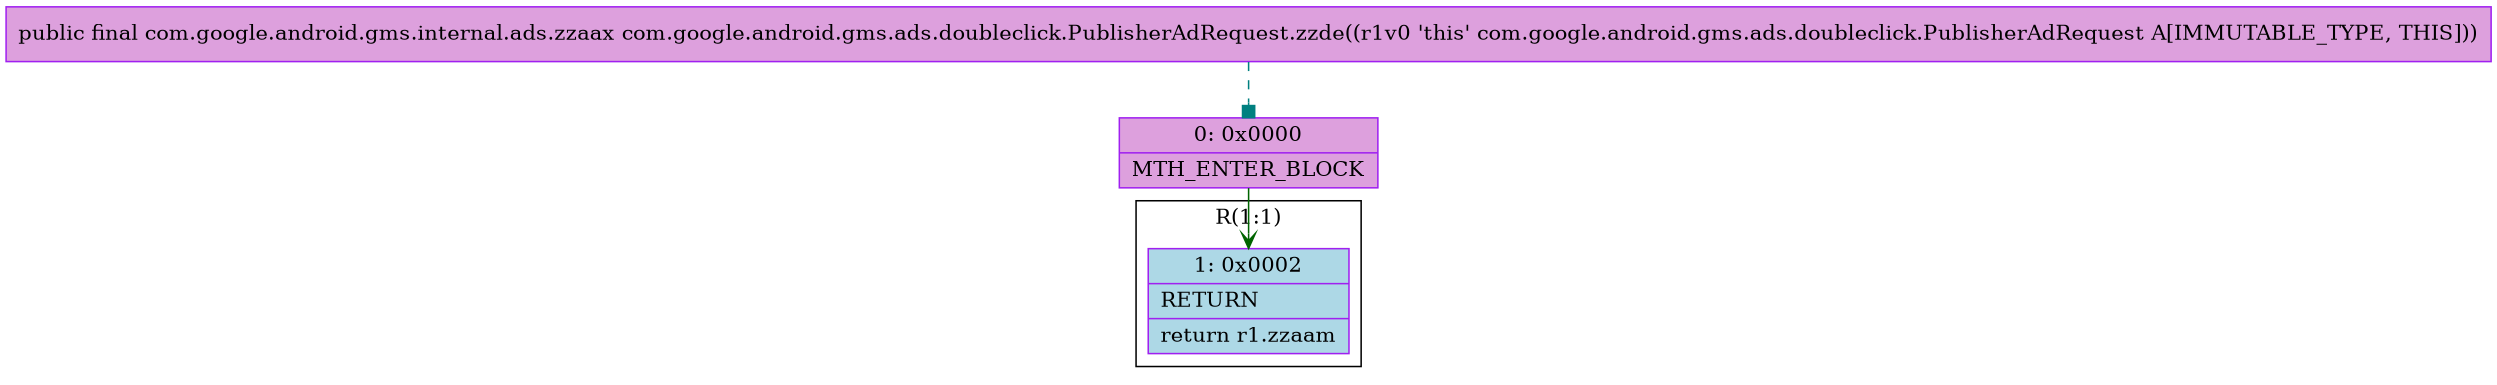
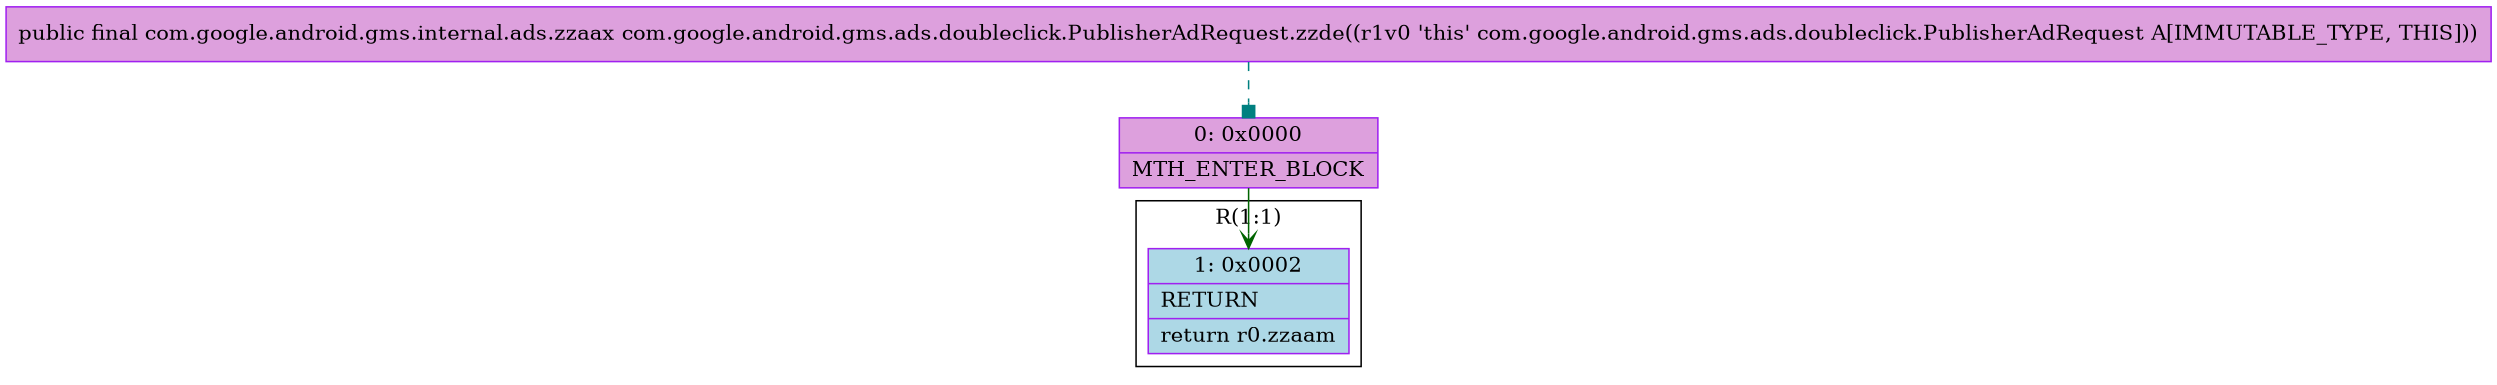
(1249, 335) -> (1249, 335)
